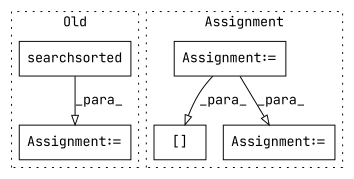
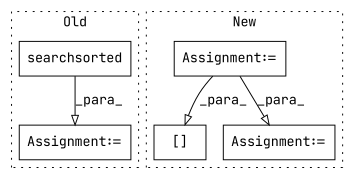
(244, 23) -> (244, 23)
